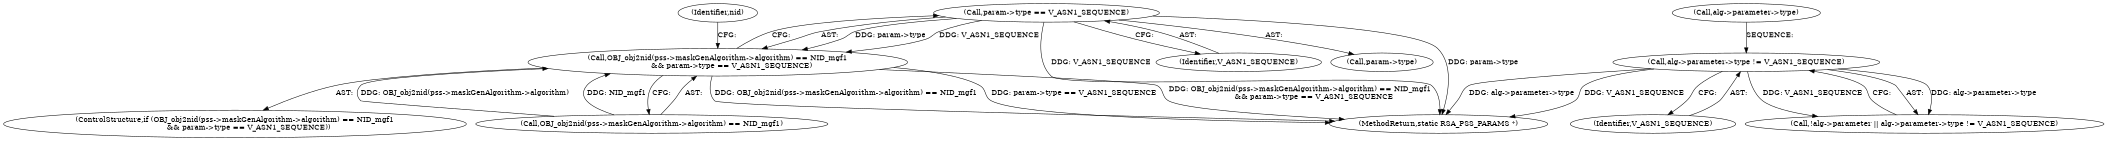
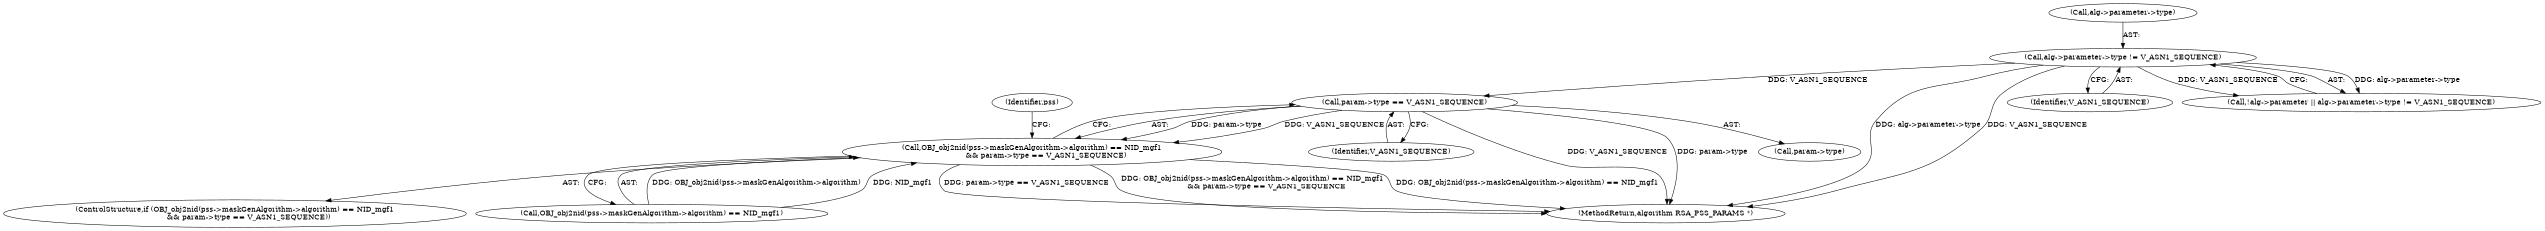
(718, 13) -> (1032, 103)
(1771, 35) -> (2133, 35)
none -> (1752, 77)
(1439, 124) -> (1666, 214)
